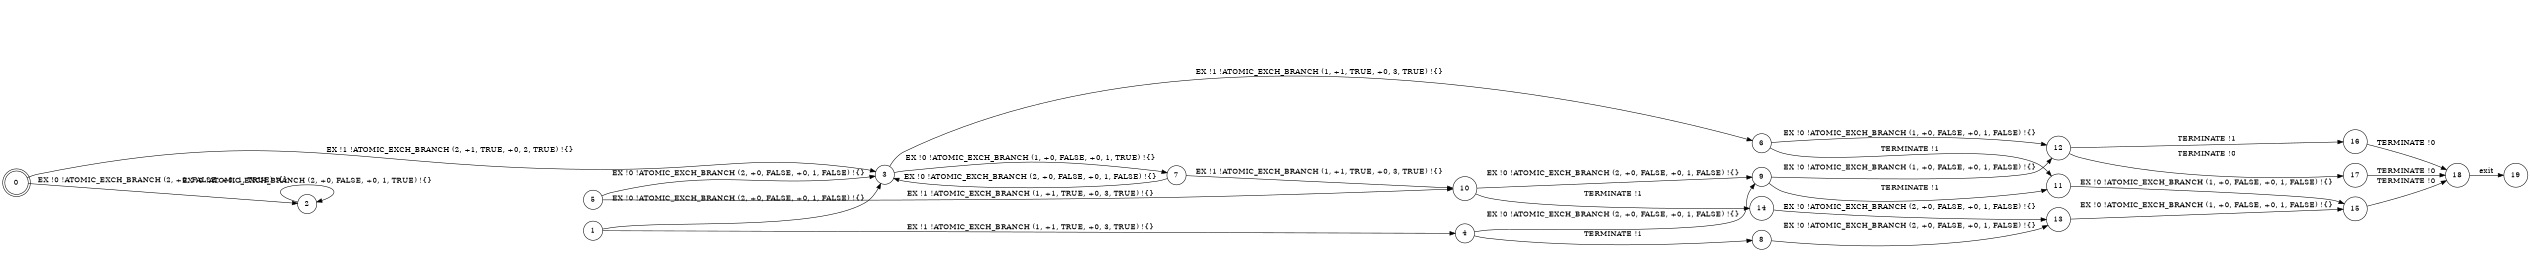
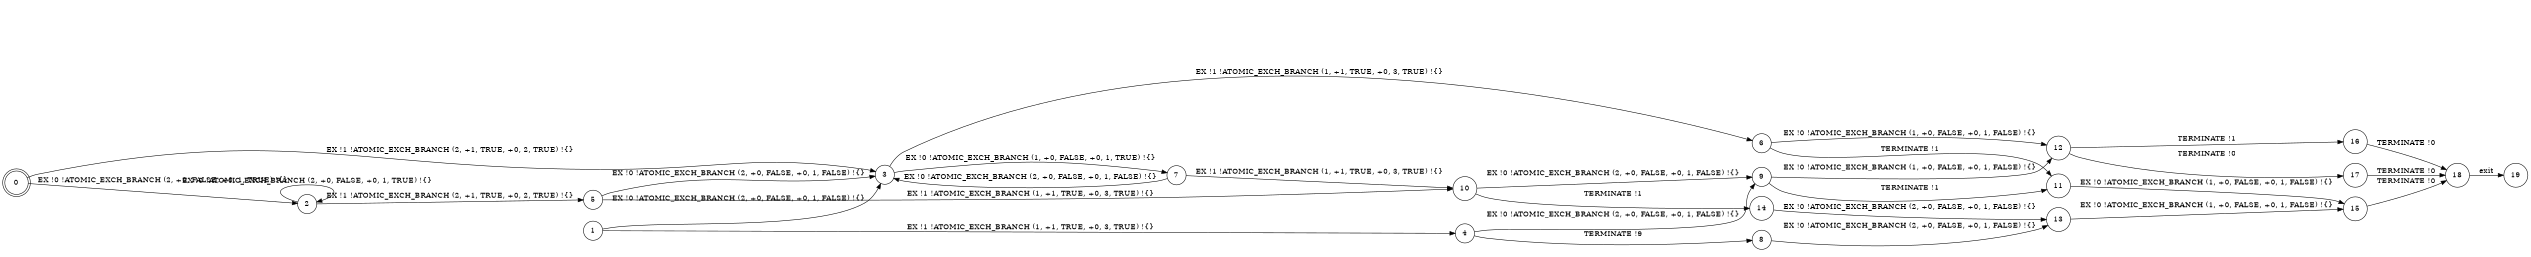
none -> (447, 202)
(1613, 234) -> (1613, 234)
